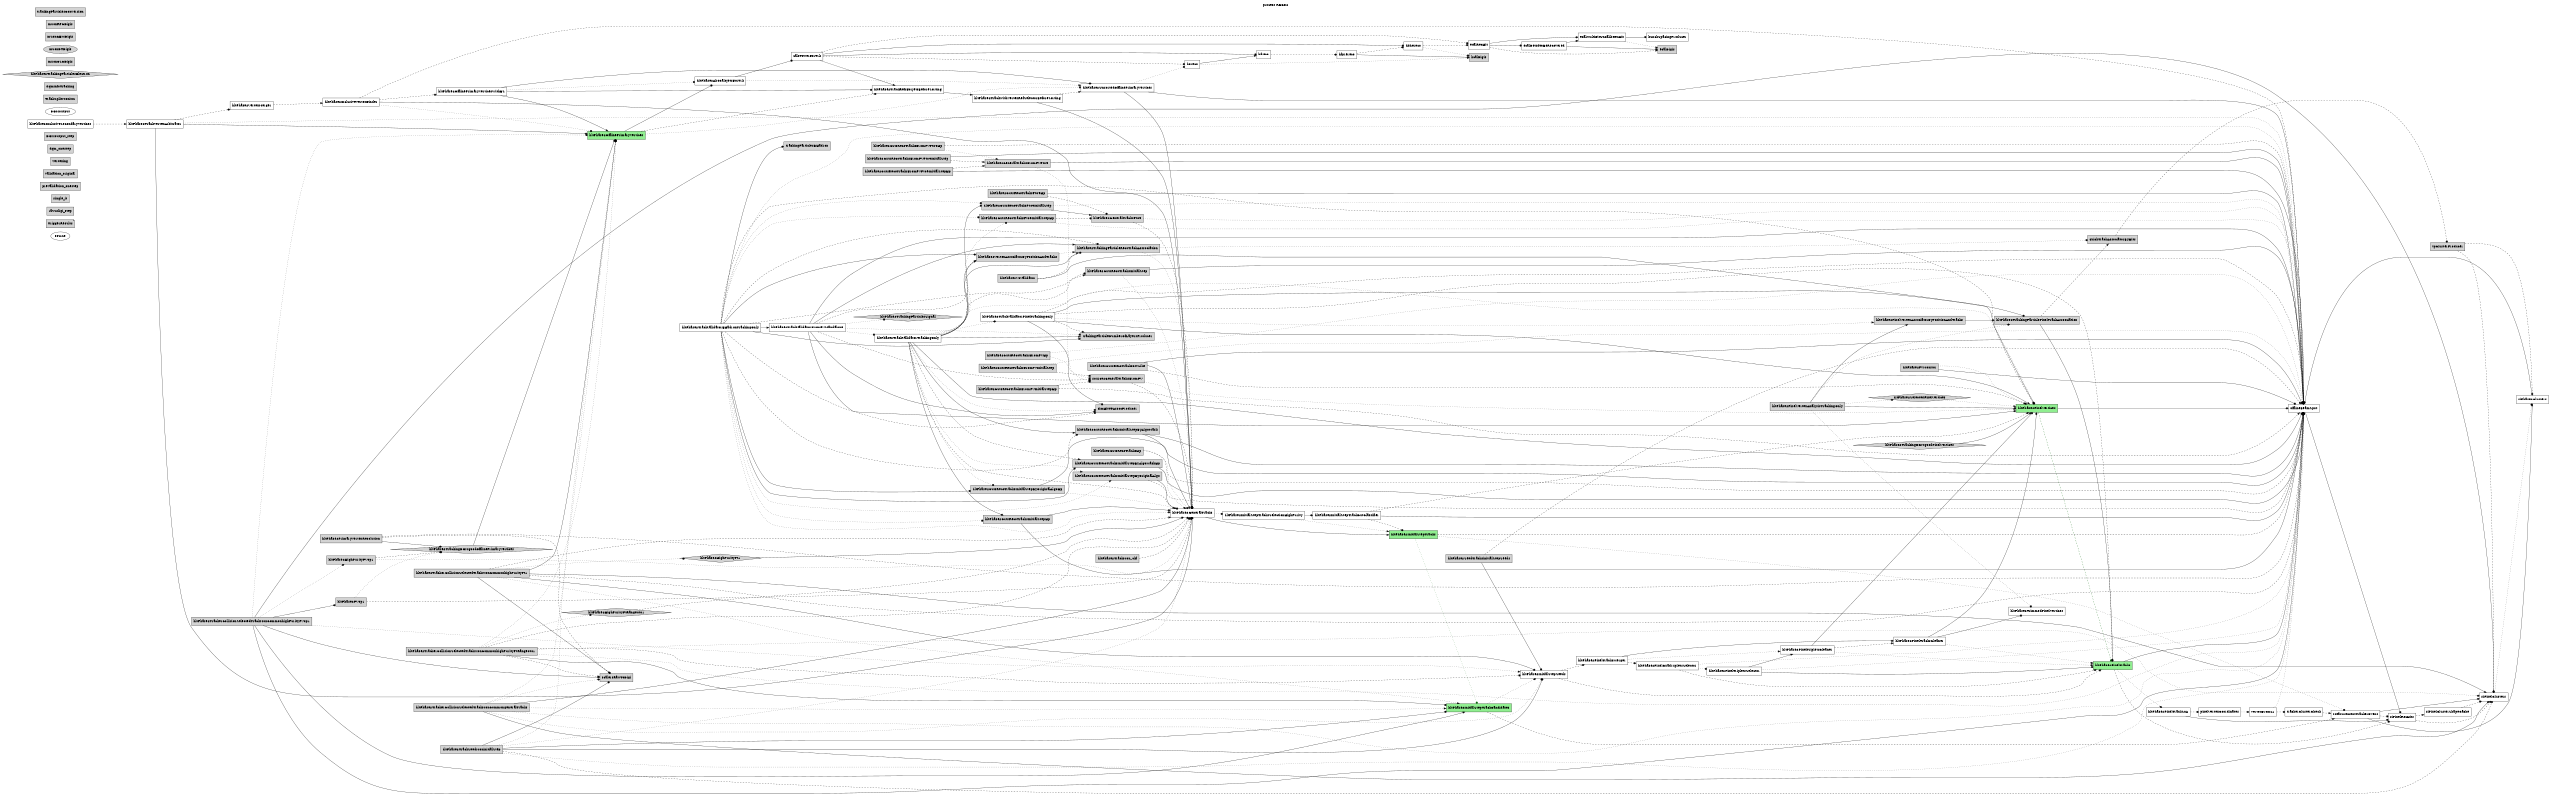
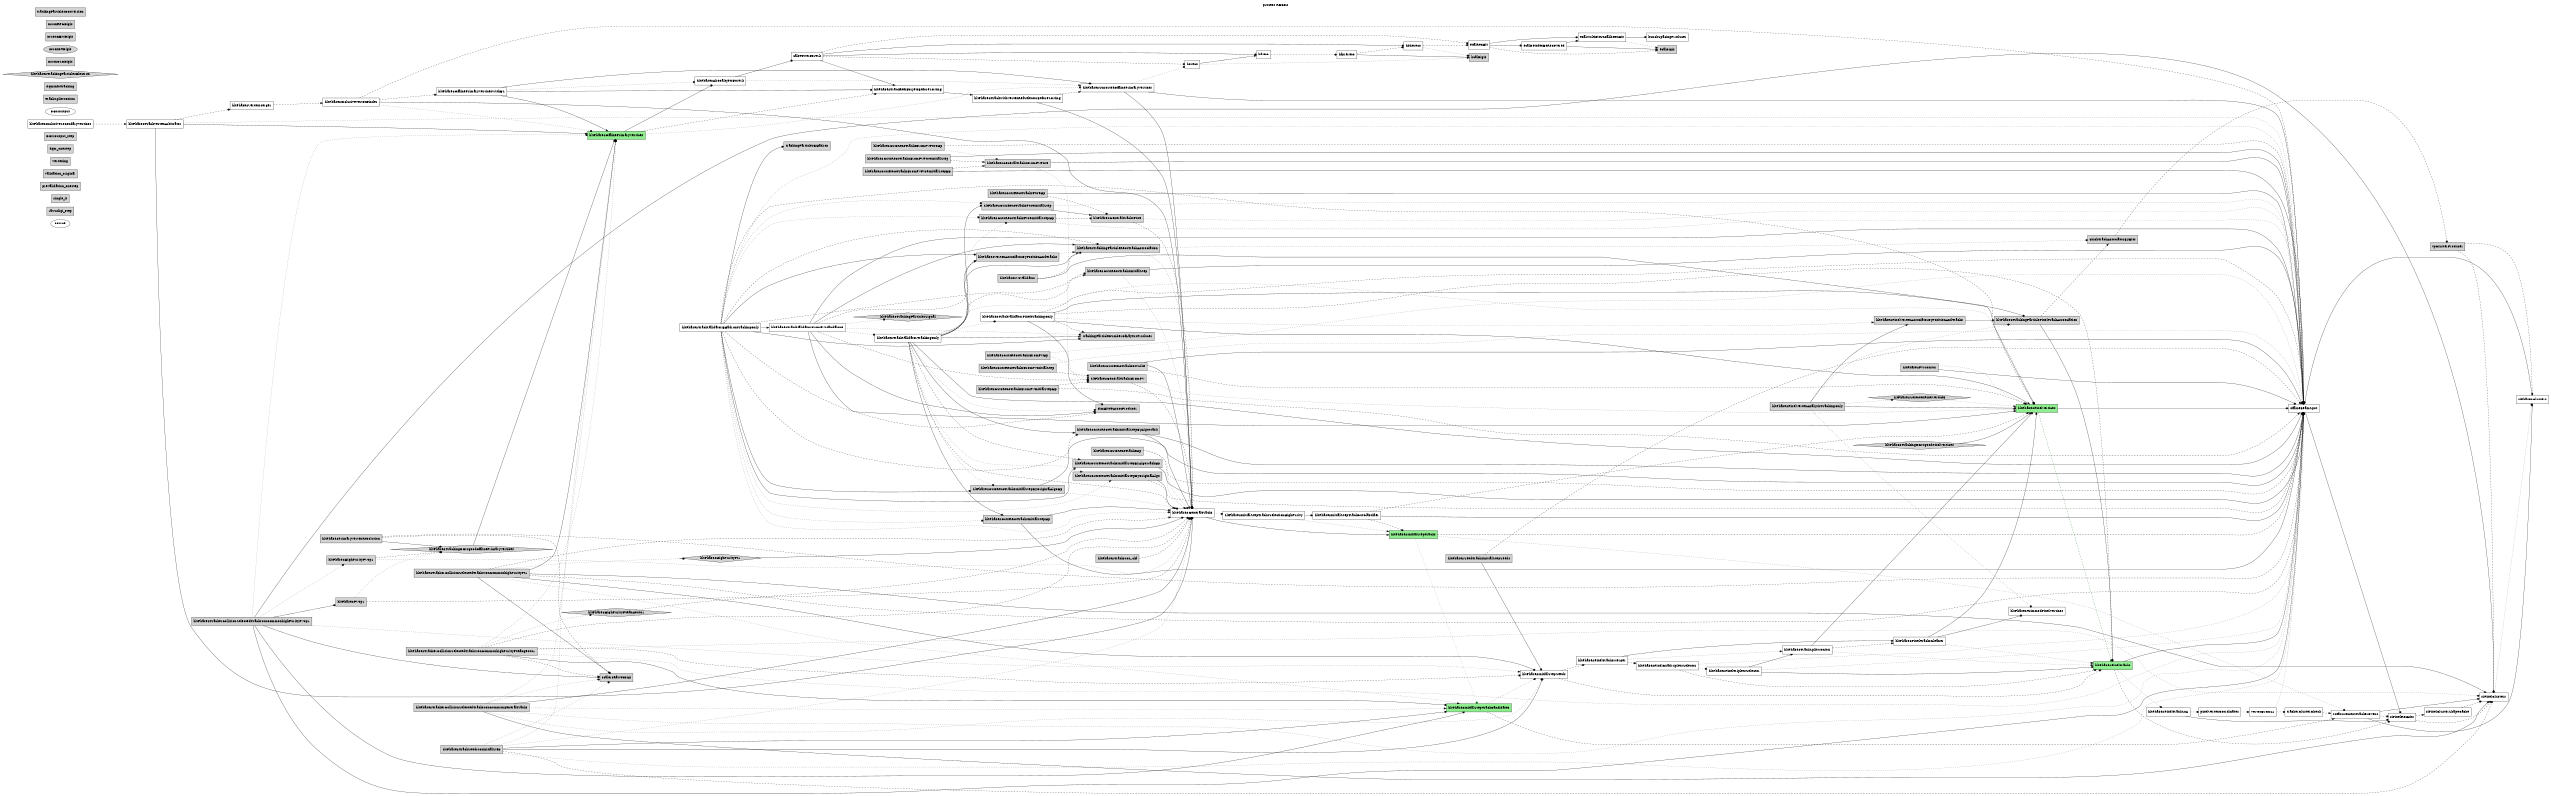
(60, 224) -> none
(1117, 379) -> (1117, 379)
(1807, 650) -> (1807, 650)
(547, 717) -> (547, 717)
